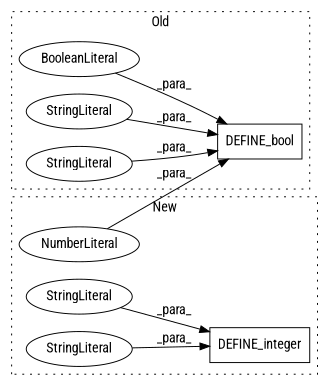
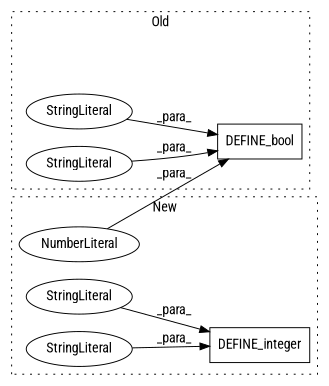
(79, 59) -> none
